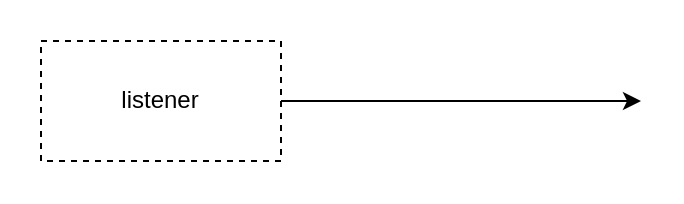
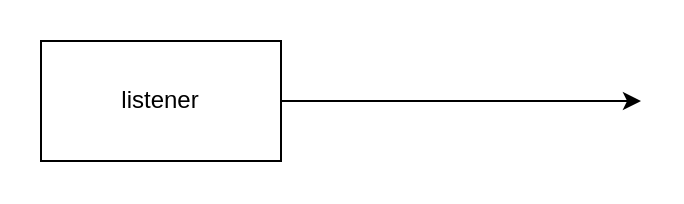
(161, 101) -> (161, 101)
